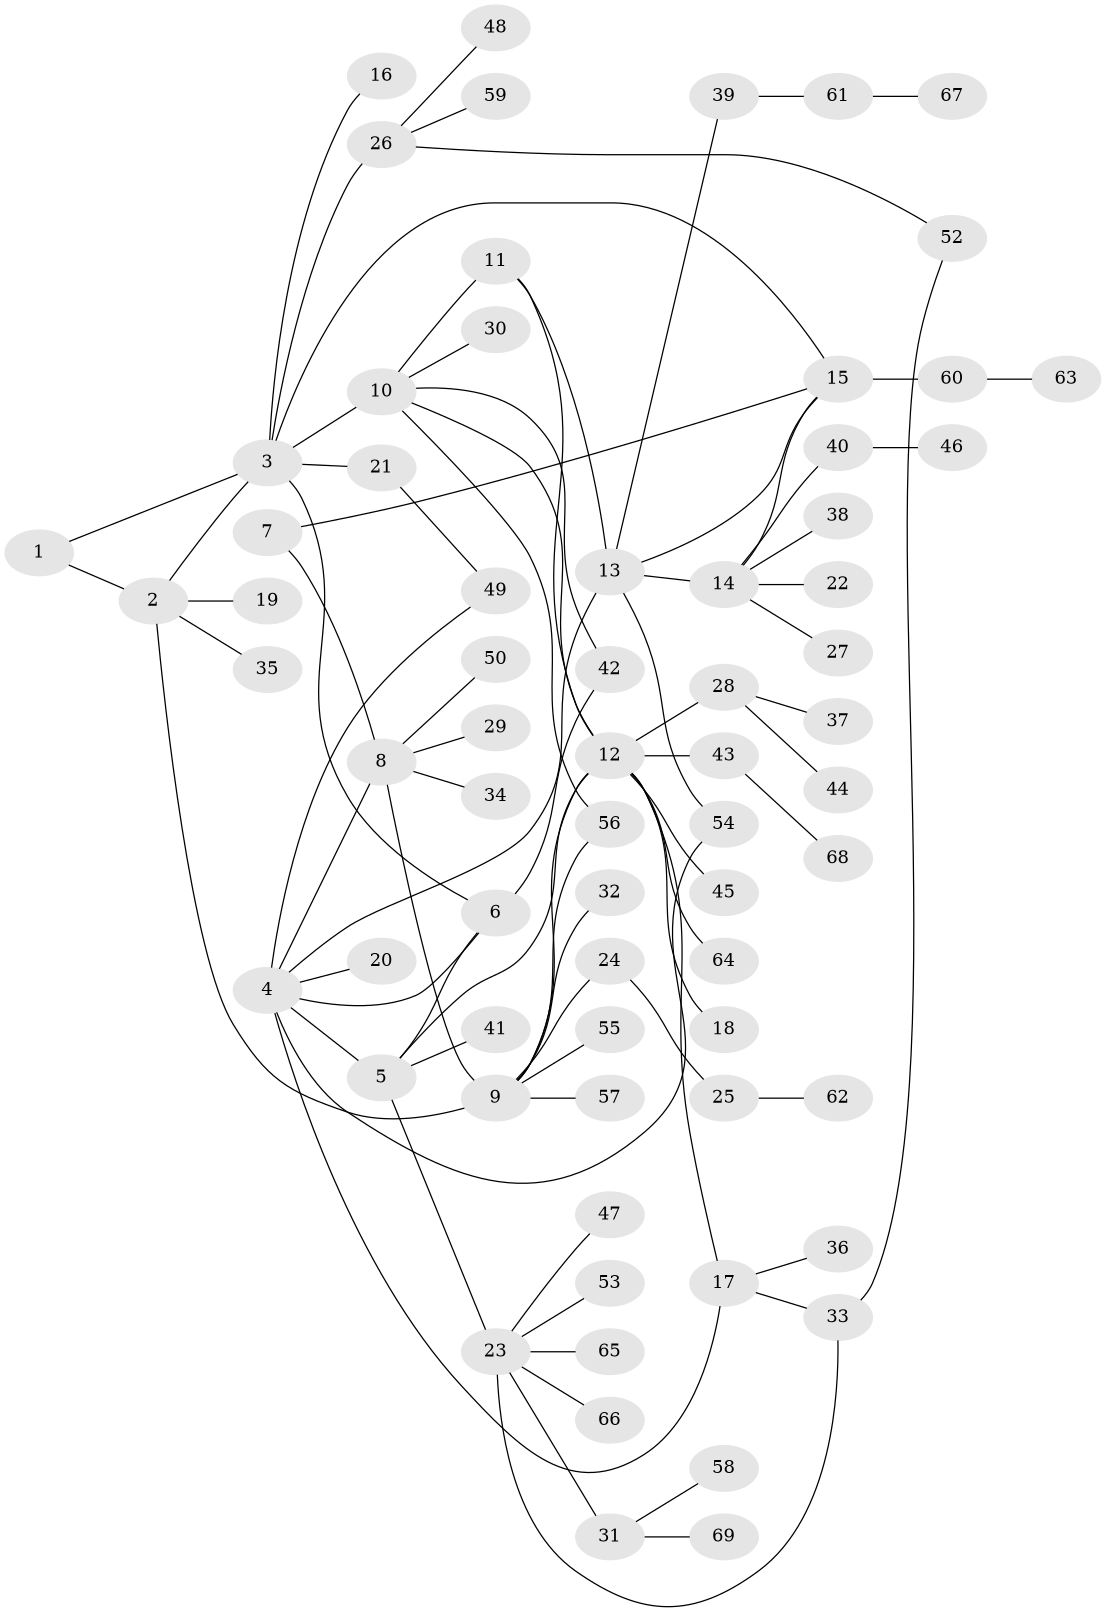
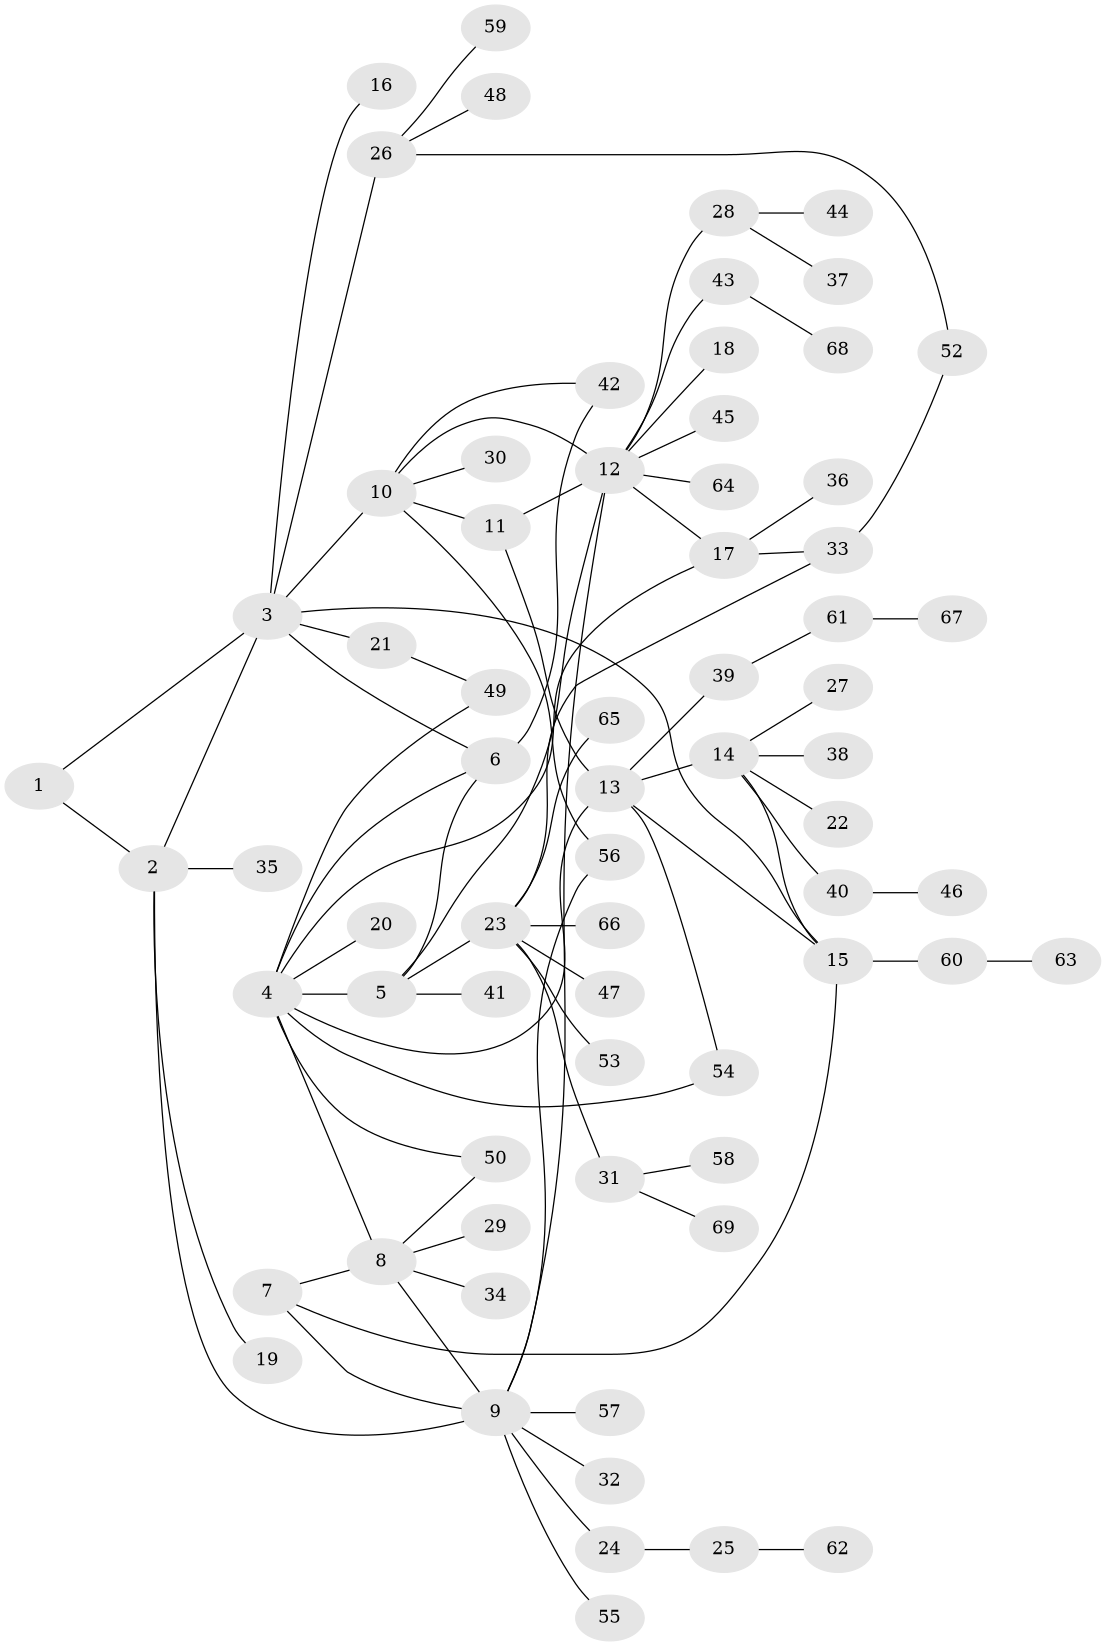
none -> (346, 1117)
none -> (363, 1380)
